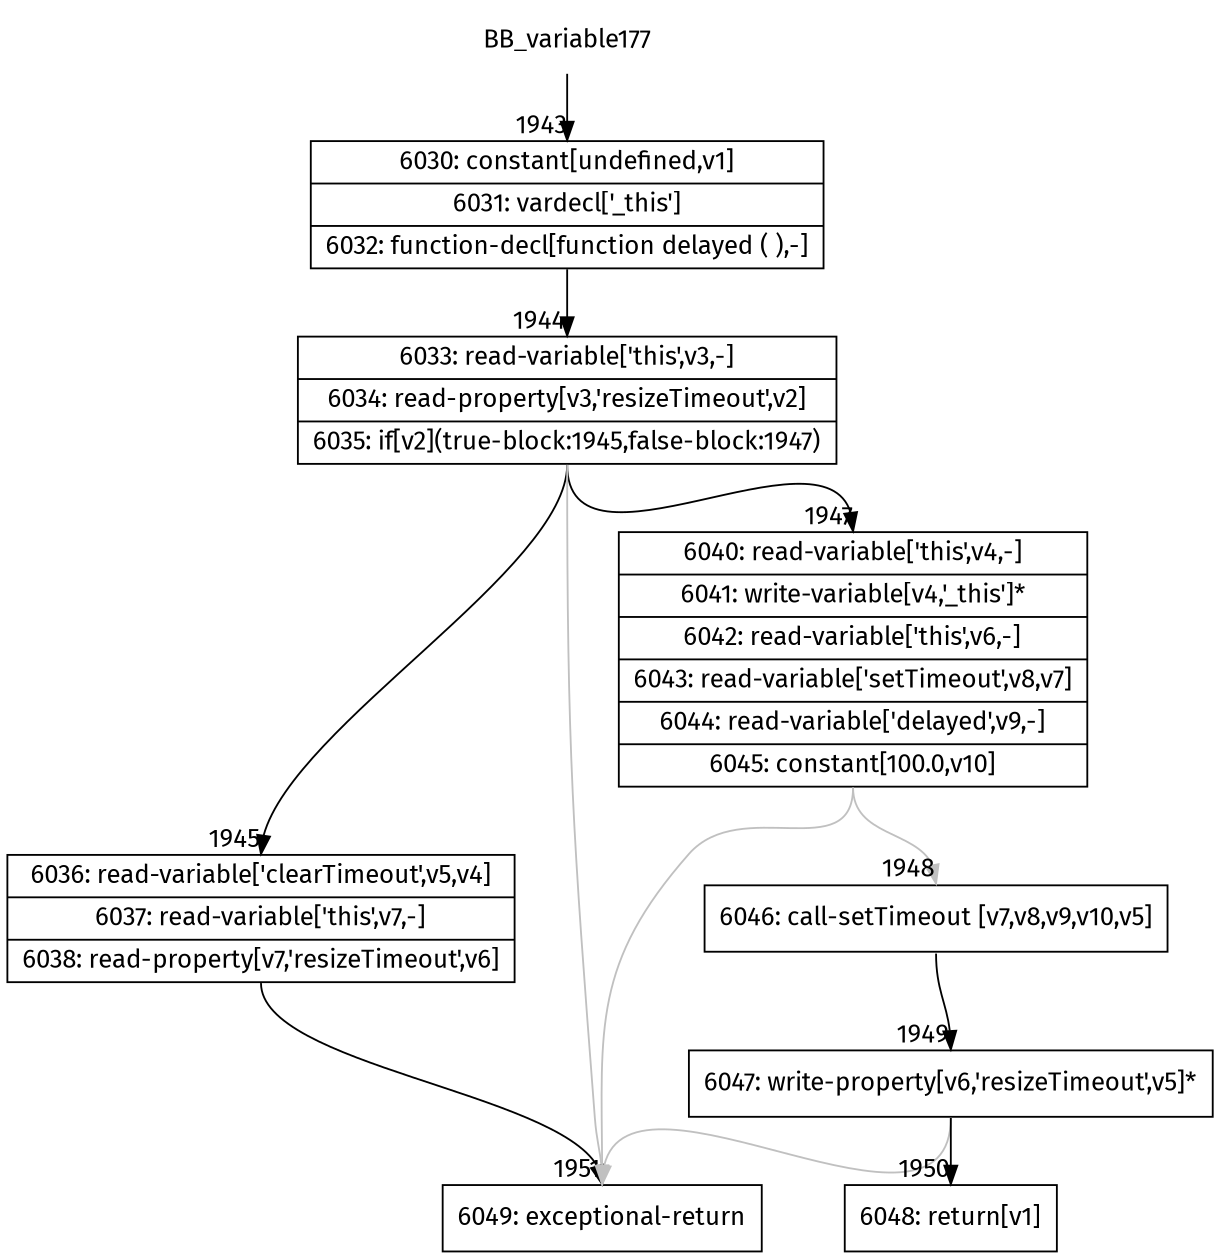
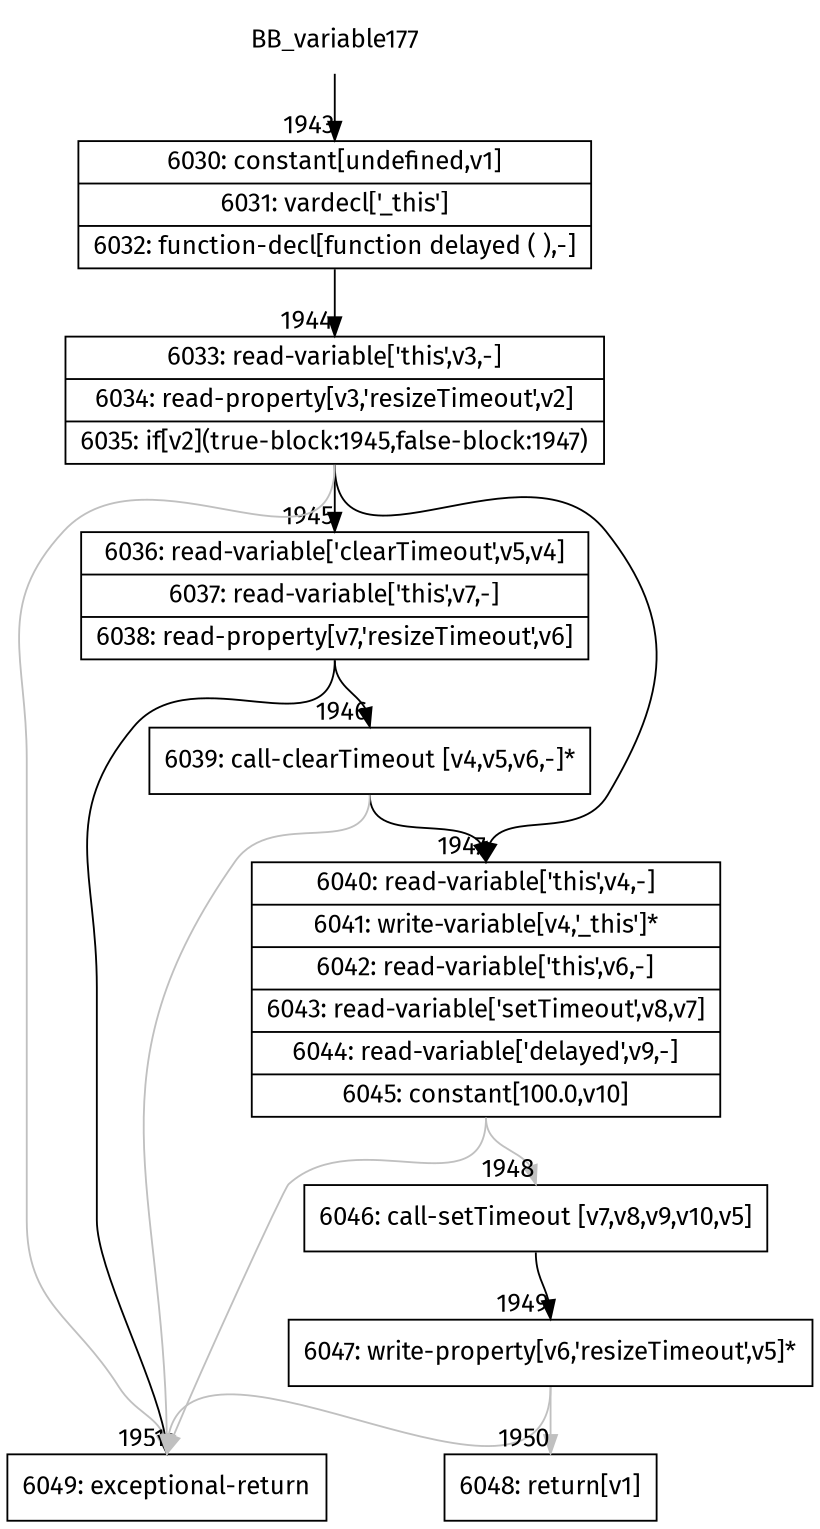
none -> (370, 761)
(951, 1152) -> (551, 1422)
